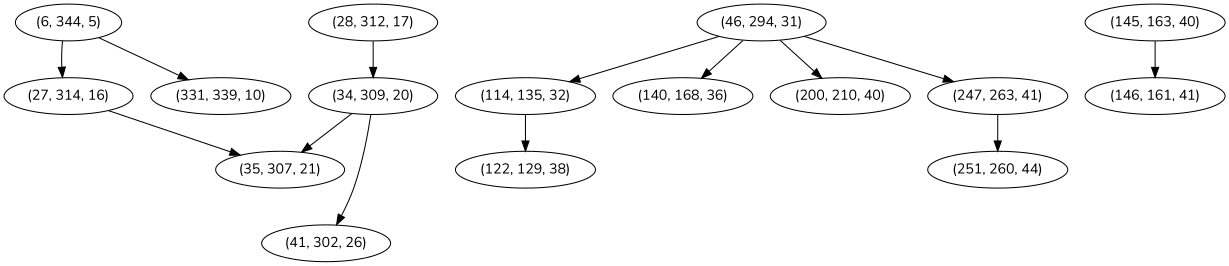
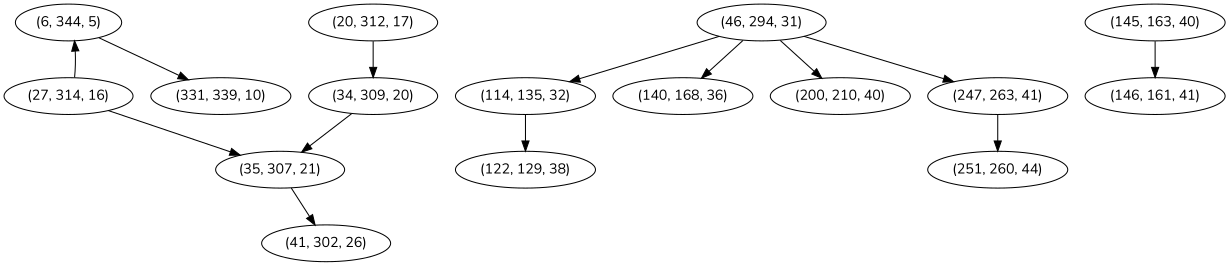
(373, 22) -> (373, 22)
(62, 54) -> (75, 64)
(360, 166) -> (300, 202)
